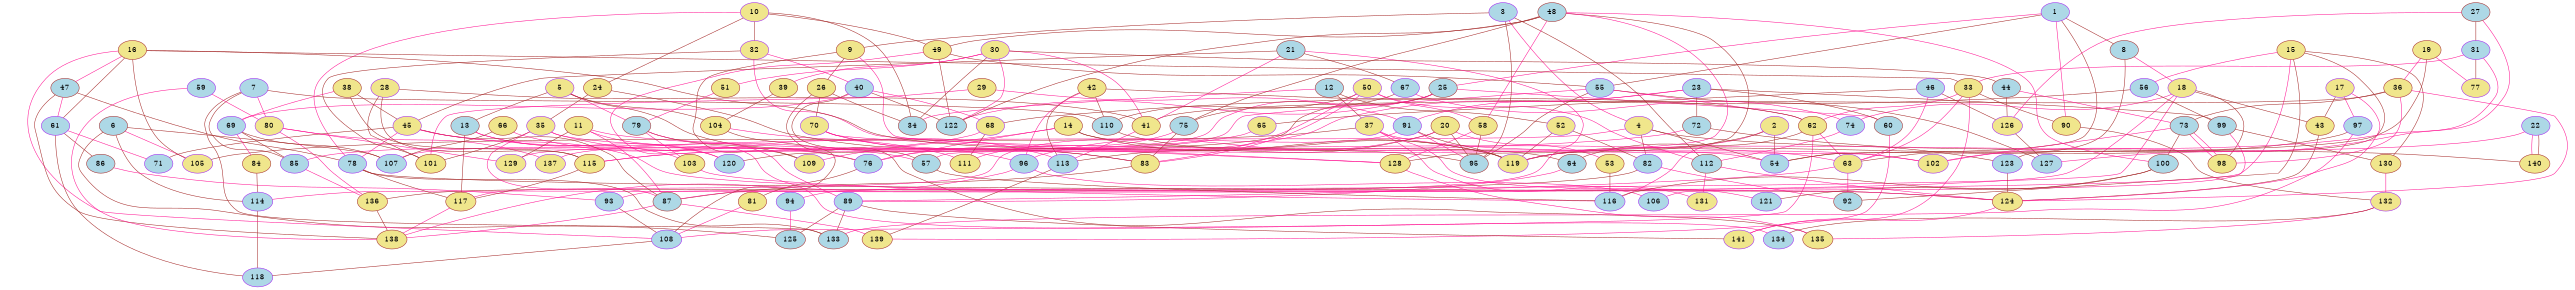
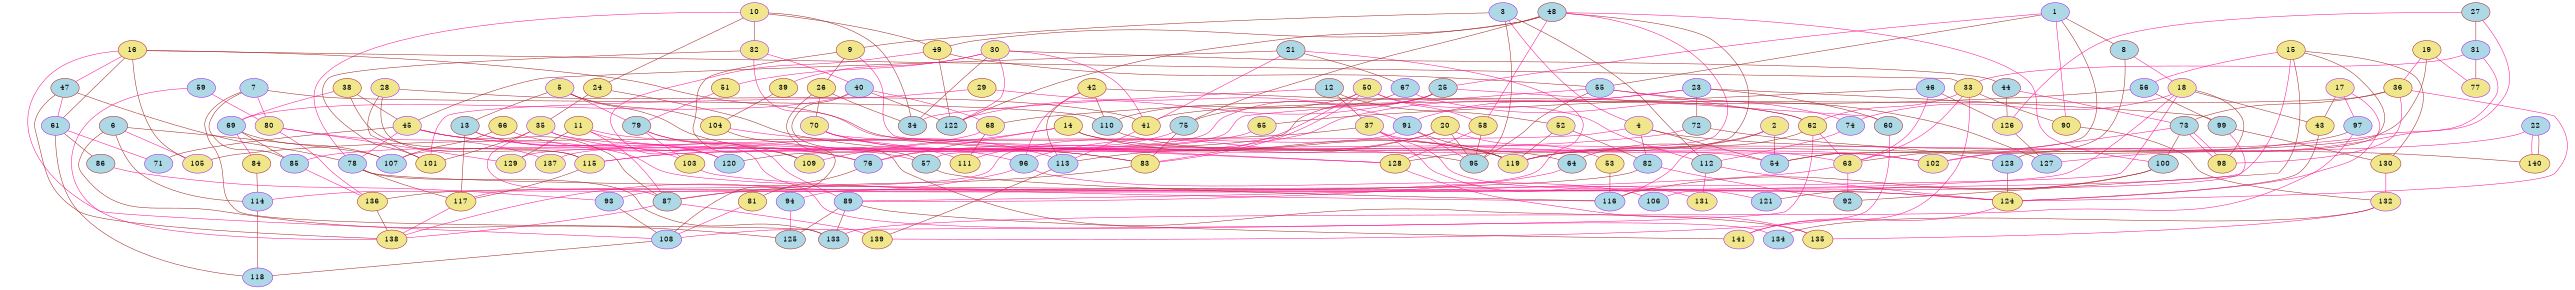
(590, 164) -> (590, 164)
